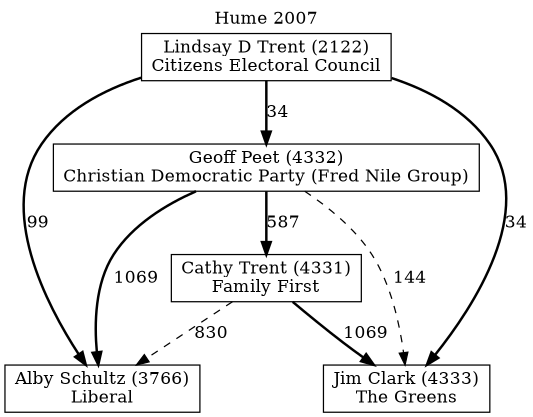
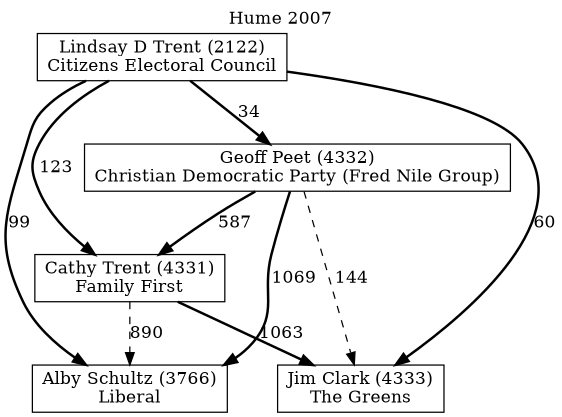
none -> (34, 156)
(517, 223) -> (545, 223)
(212, 333) -> (147, 333)
(366, 333) -> (282, 333)
